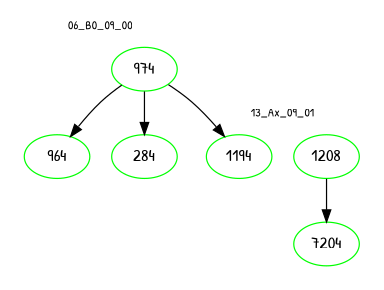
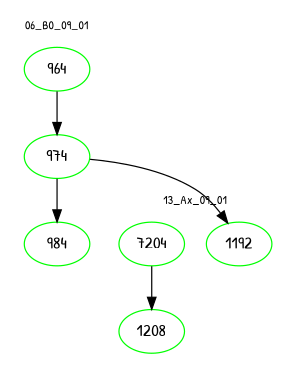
(101, 26) -> (57, 26)
(99, 104) -> (57, 107)
(144, 157) -> (57, 244)
(239, 157) -> (239, 244)
(327, 194) -> (152, 282)
